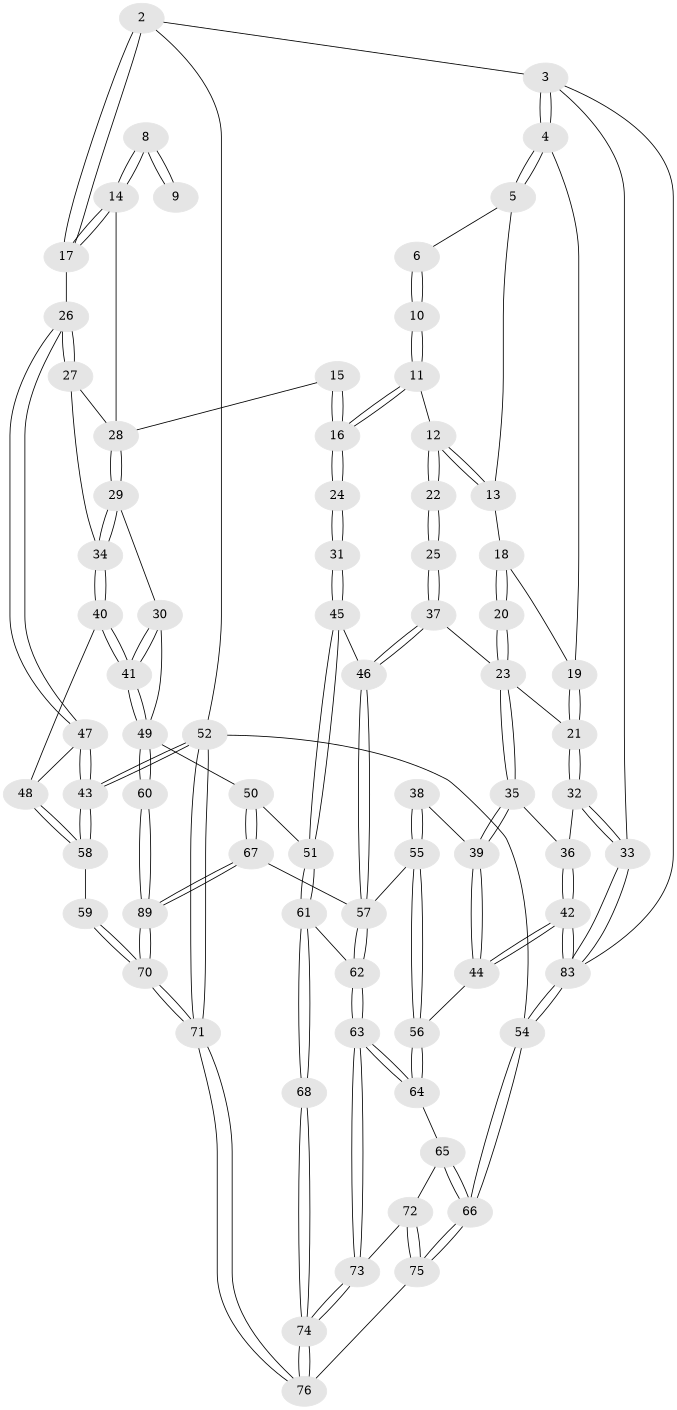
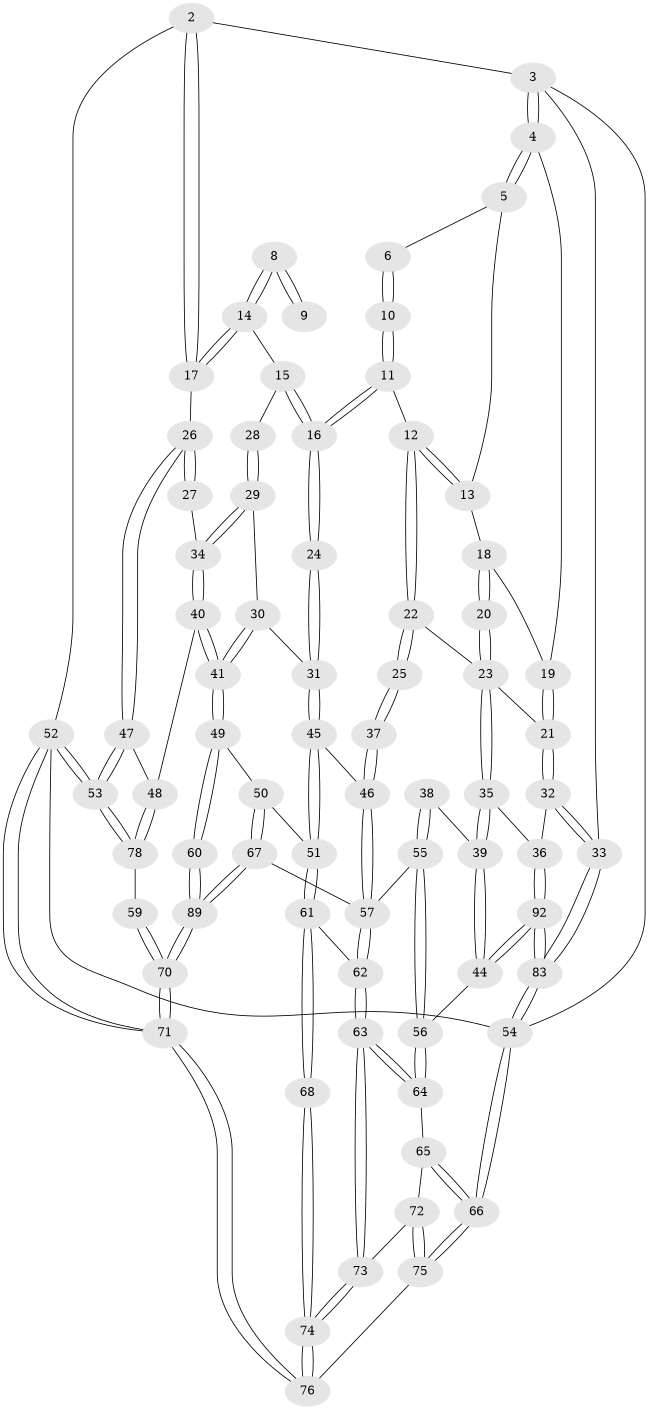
(116, 317) -> (264, 347)
(93, 406) -> none
(673, 517) -> (645, 565)
(468, 645) -> (449, 645)
(161, 676) -> (286, 645)
(85, 794) -> (95, 794)
(85, 854) -> (135, 854)
(568, 914) -> (540, 914)
